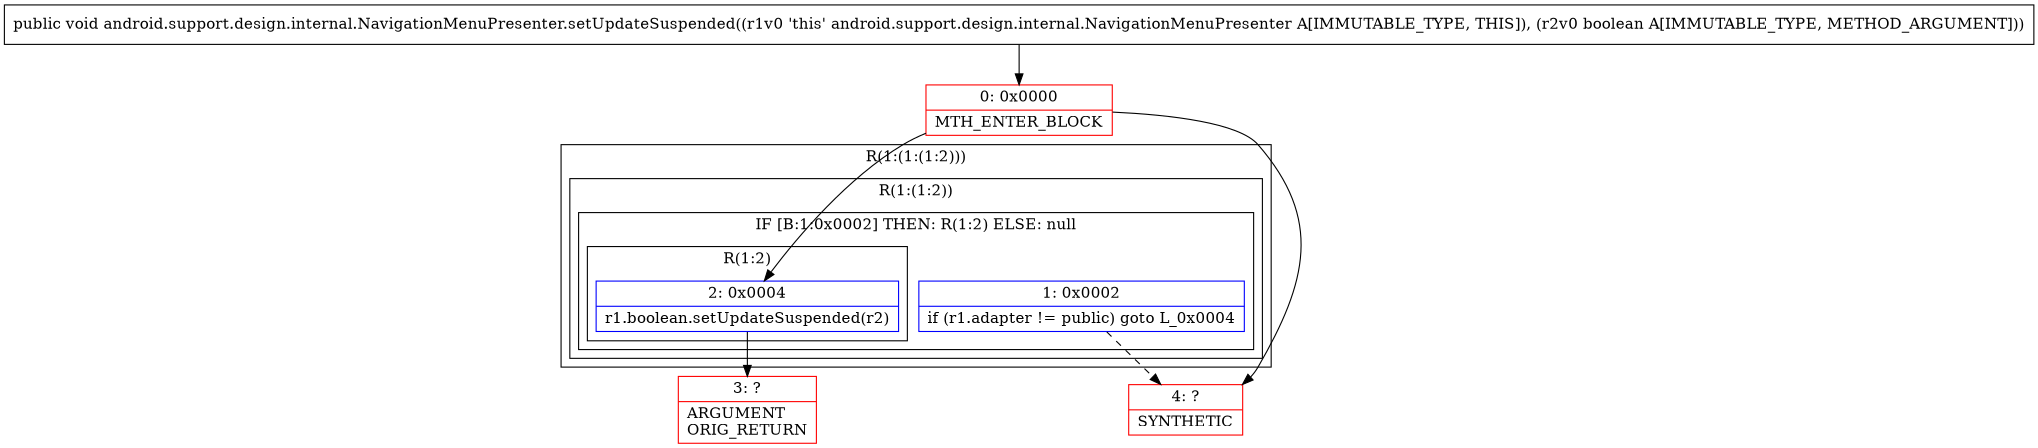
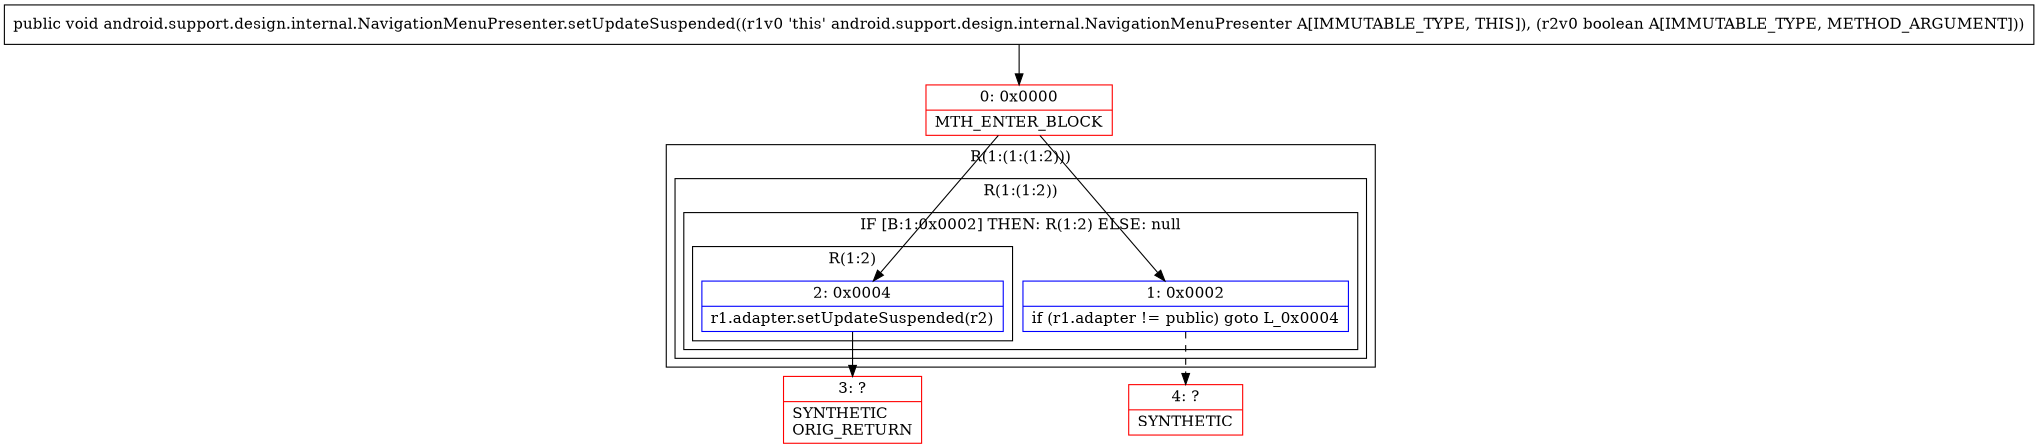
(1287, 188) -> (1099, 204)
(747, 318) -> (853, 318)
(736, 414) -> (841, 414)
